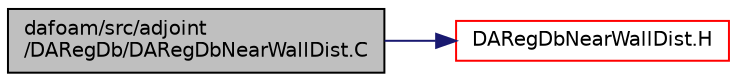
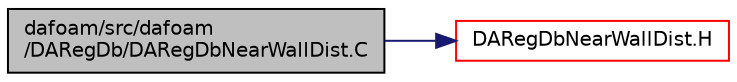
(196, 41) -> (196, 41)
